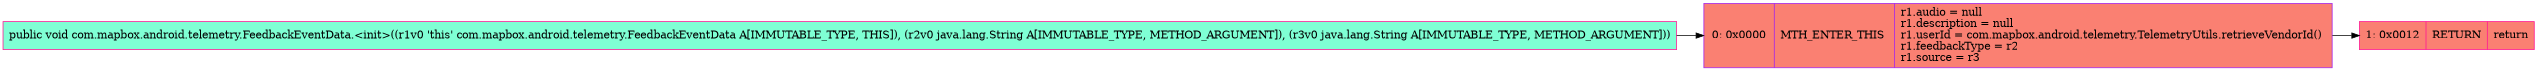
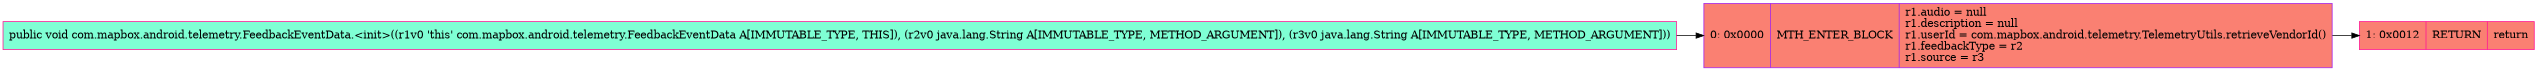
(1833, 35) -> (1835, 35)
